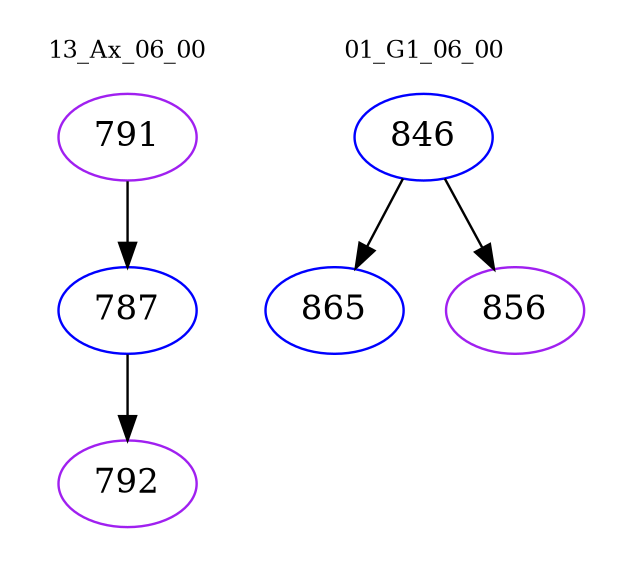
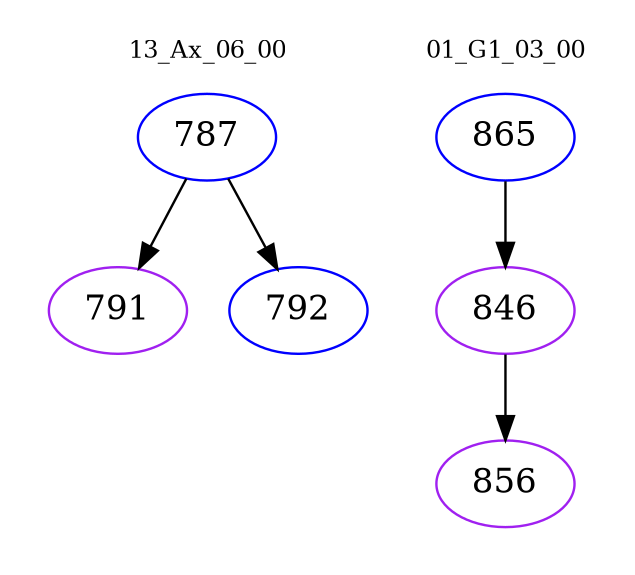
(425, 52) -> (507, 52)
(424, 137) -> (505, 310)
(128, 212) -> (168, 213)
(385, 213) -> (505, 212)
(128, 484) -> (298, 310)
